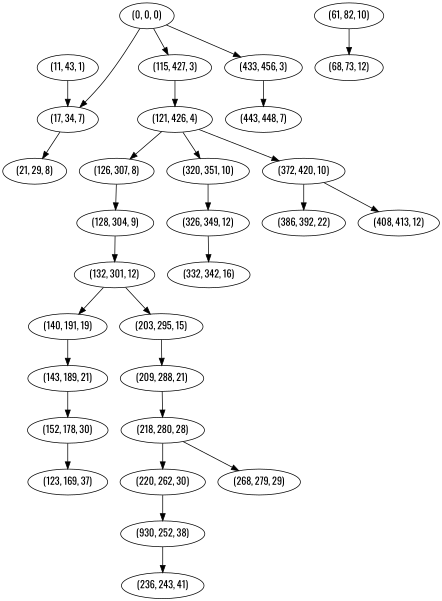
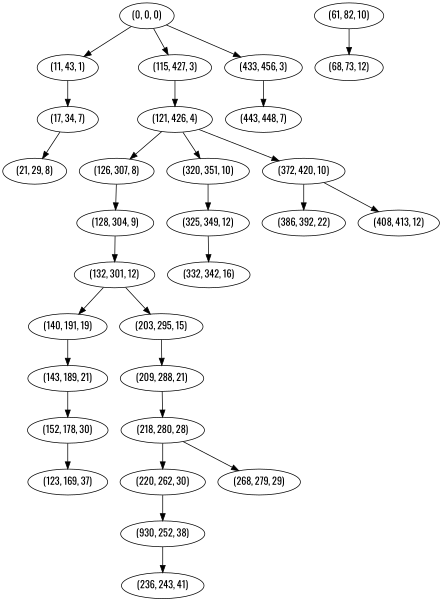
(115, 67) -> (111, 40)
(208, 223) -> (208, 223)
